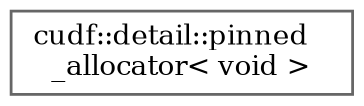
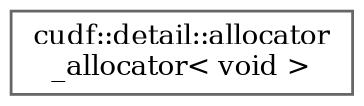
(182, 53) -> (182, 53)
